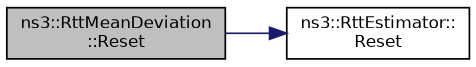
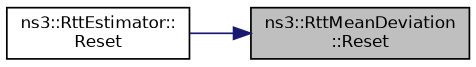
(248, 33) -> (211, 33)
